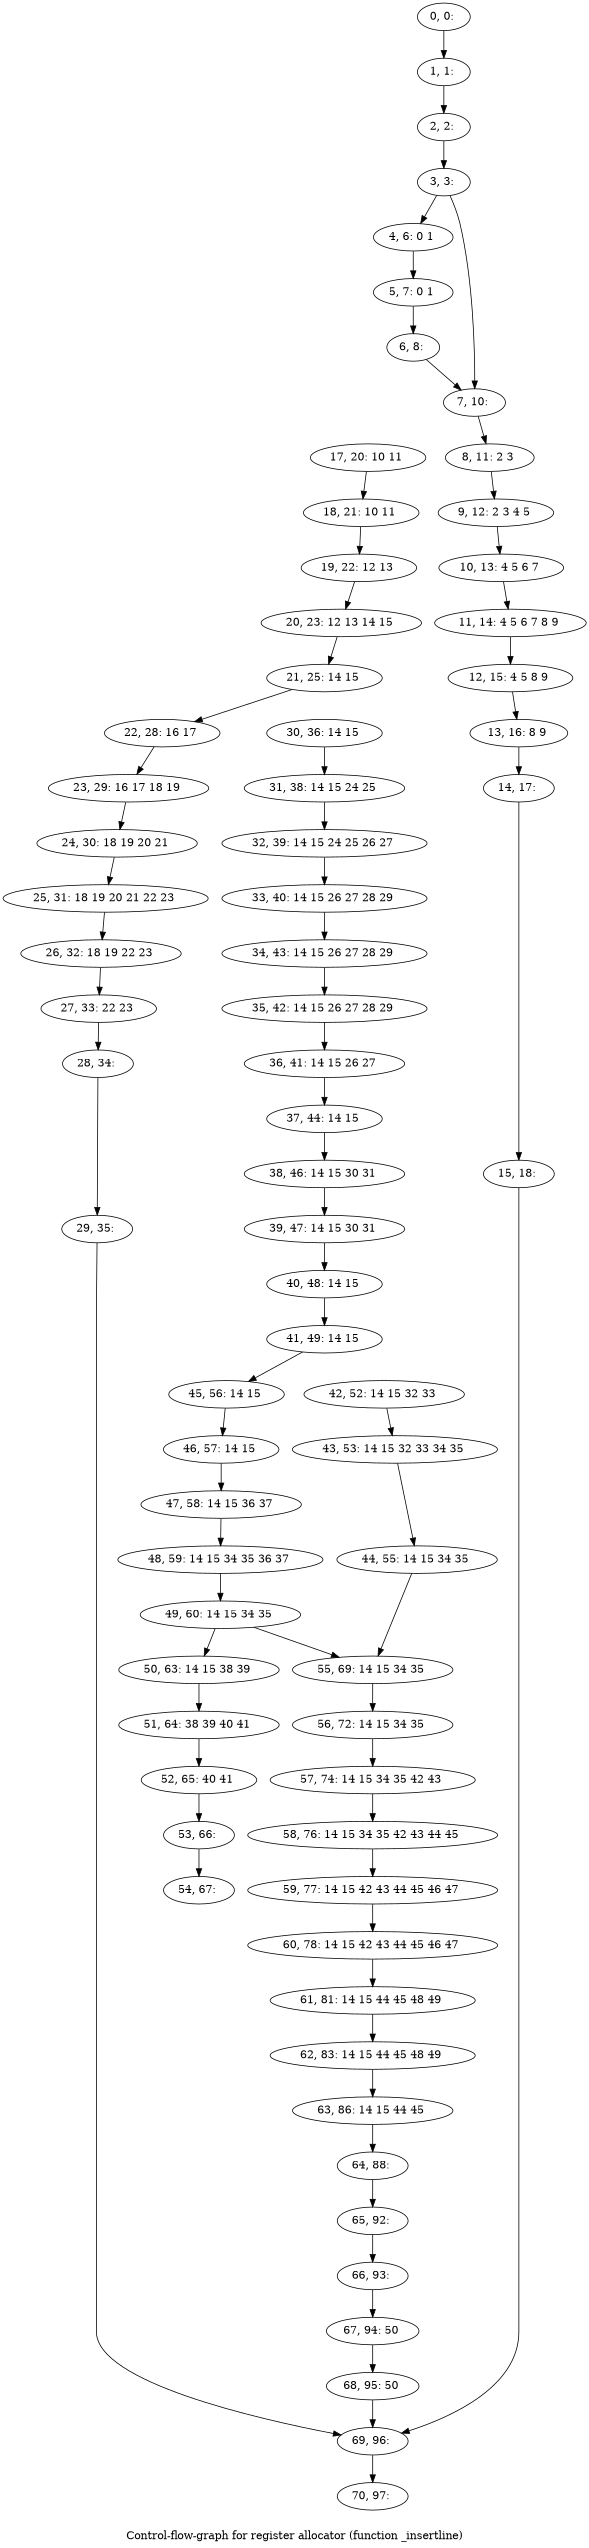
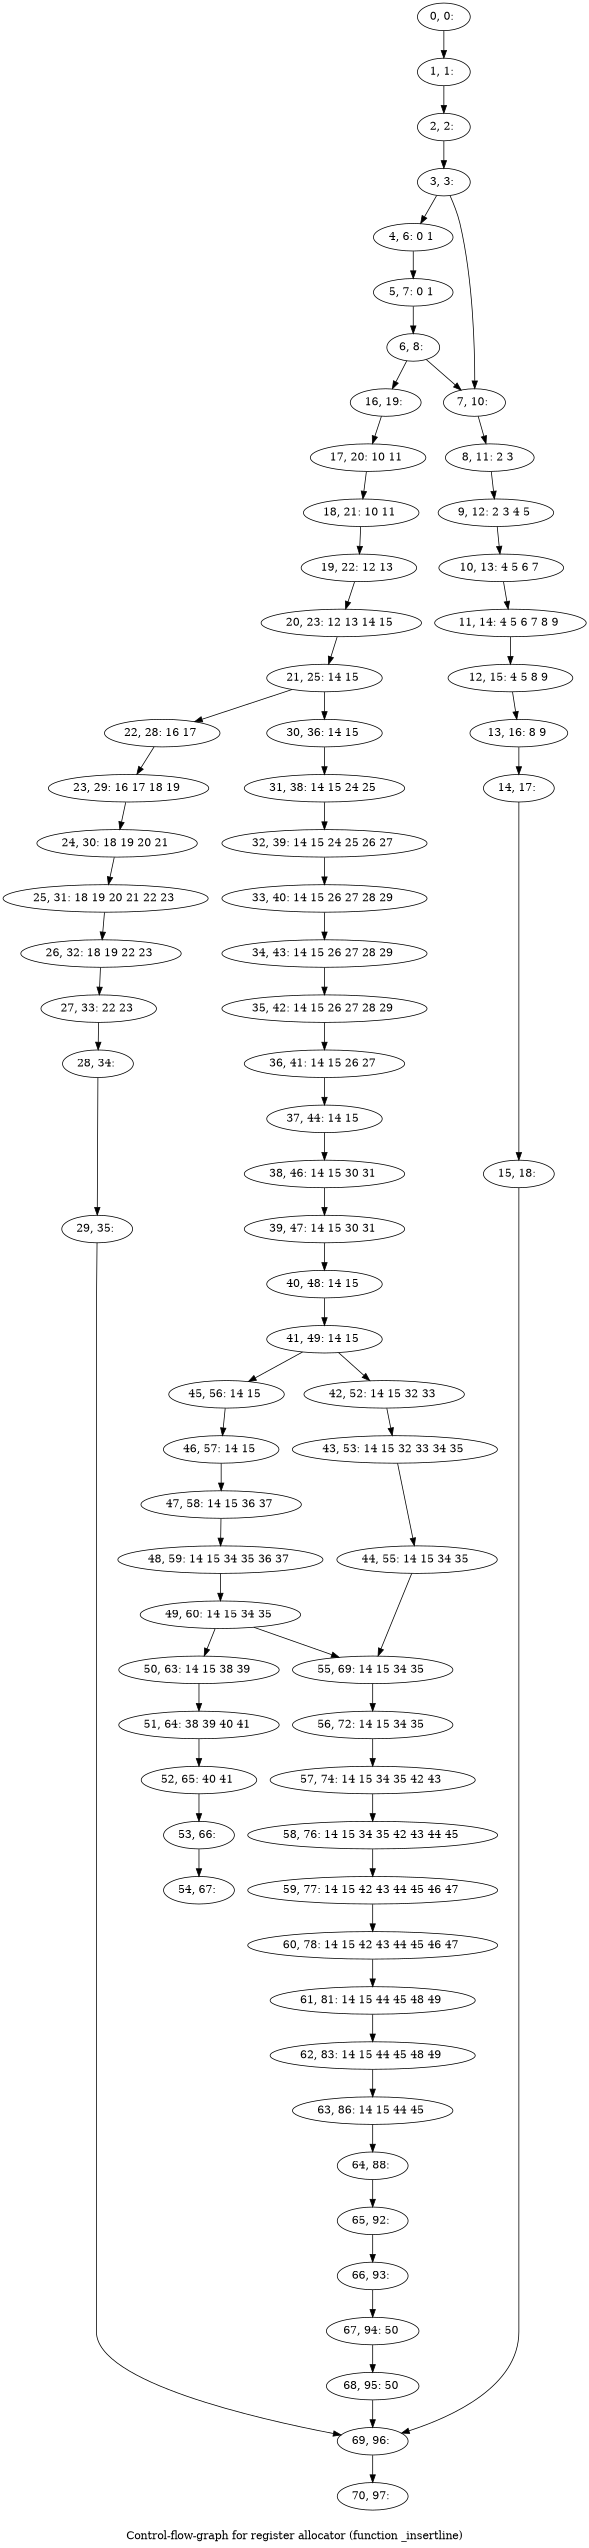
none -> (386, 403)
none -> (324, 702)
none -> (351, 1364)
